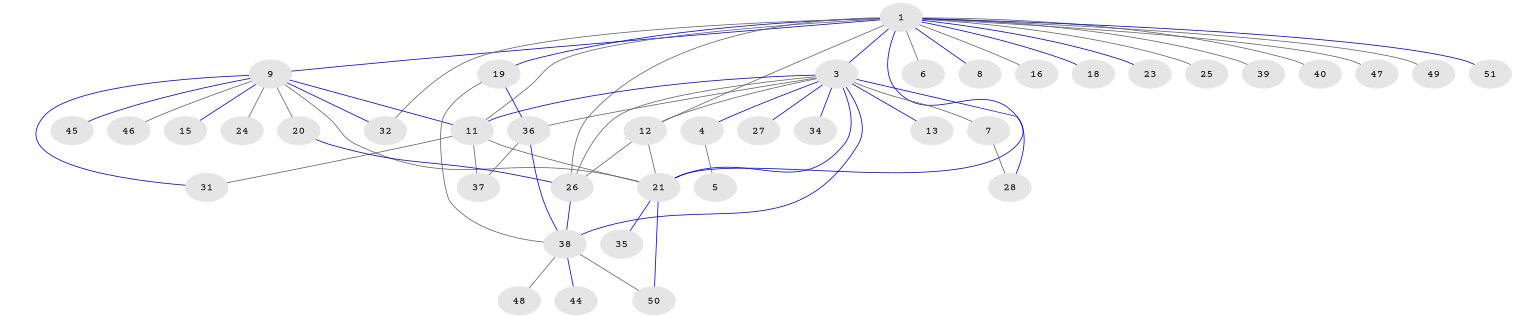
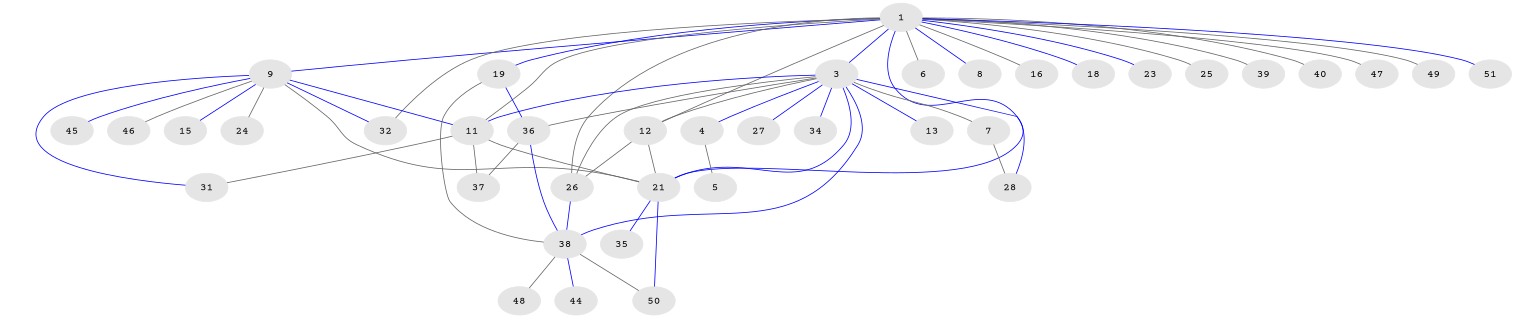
(299, 131) -> none
